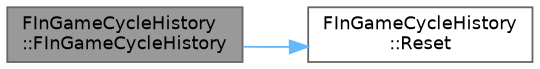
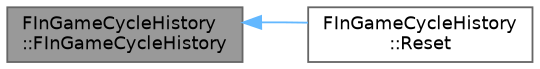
(266, 47) -> (285, 22)
